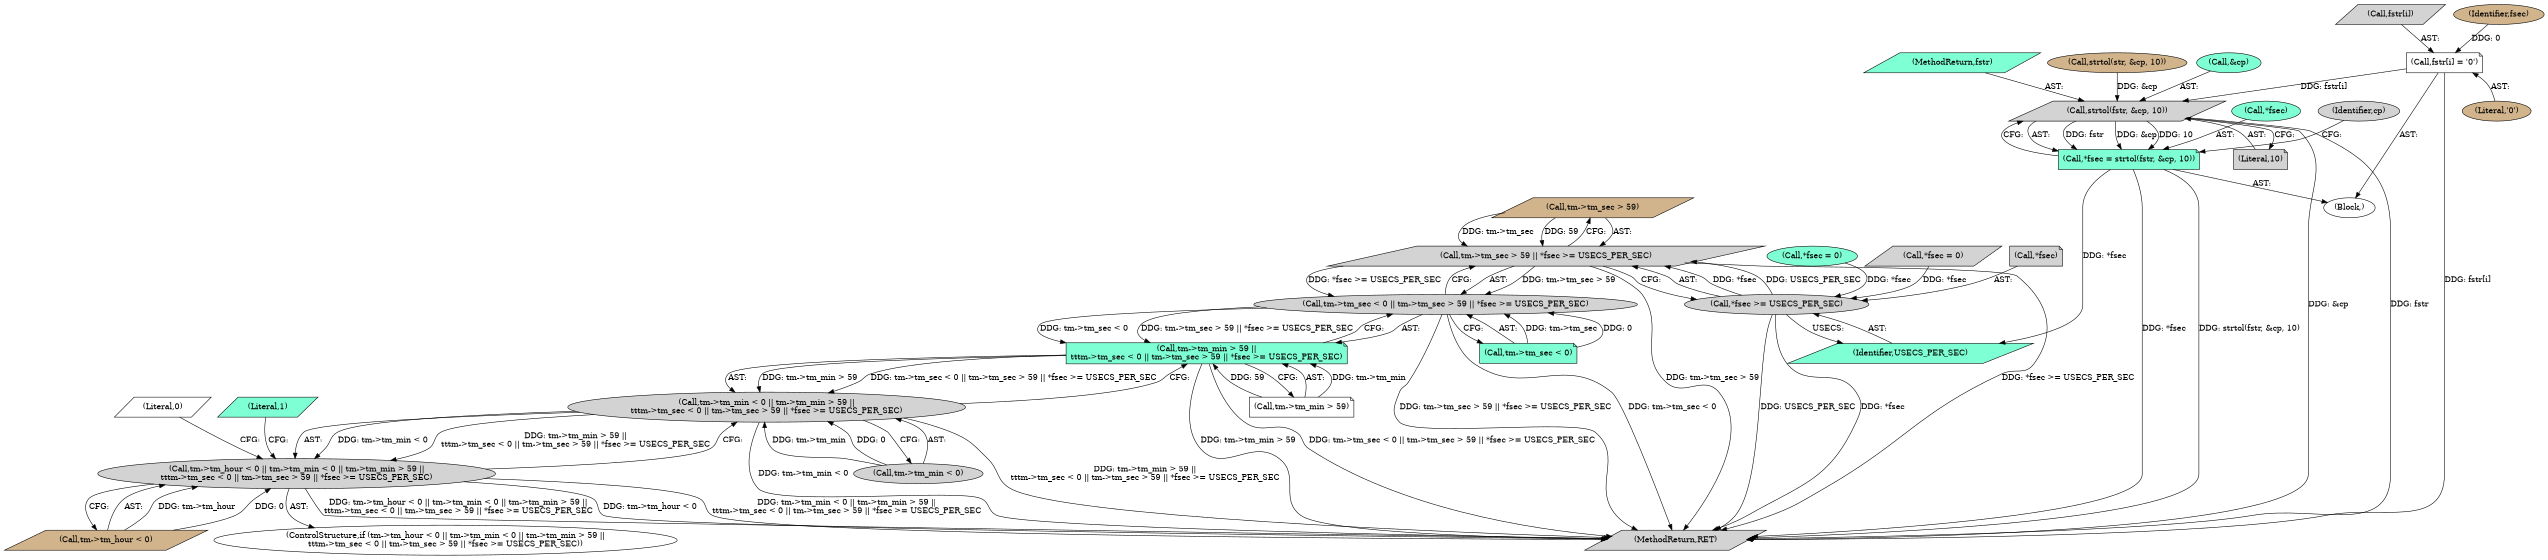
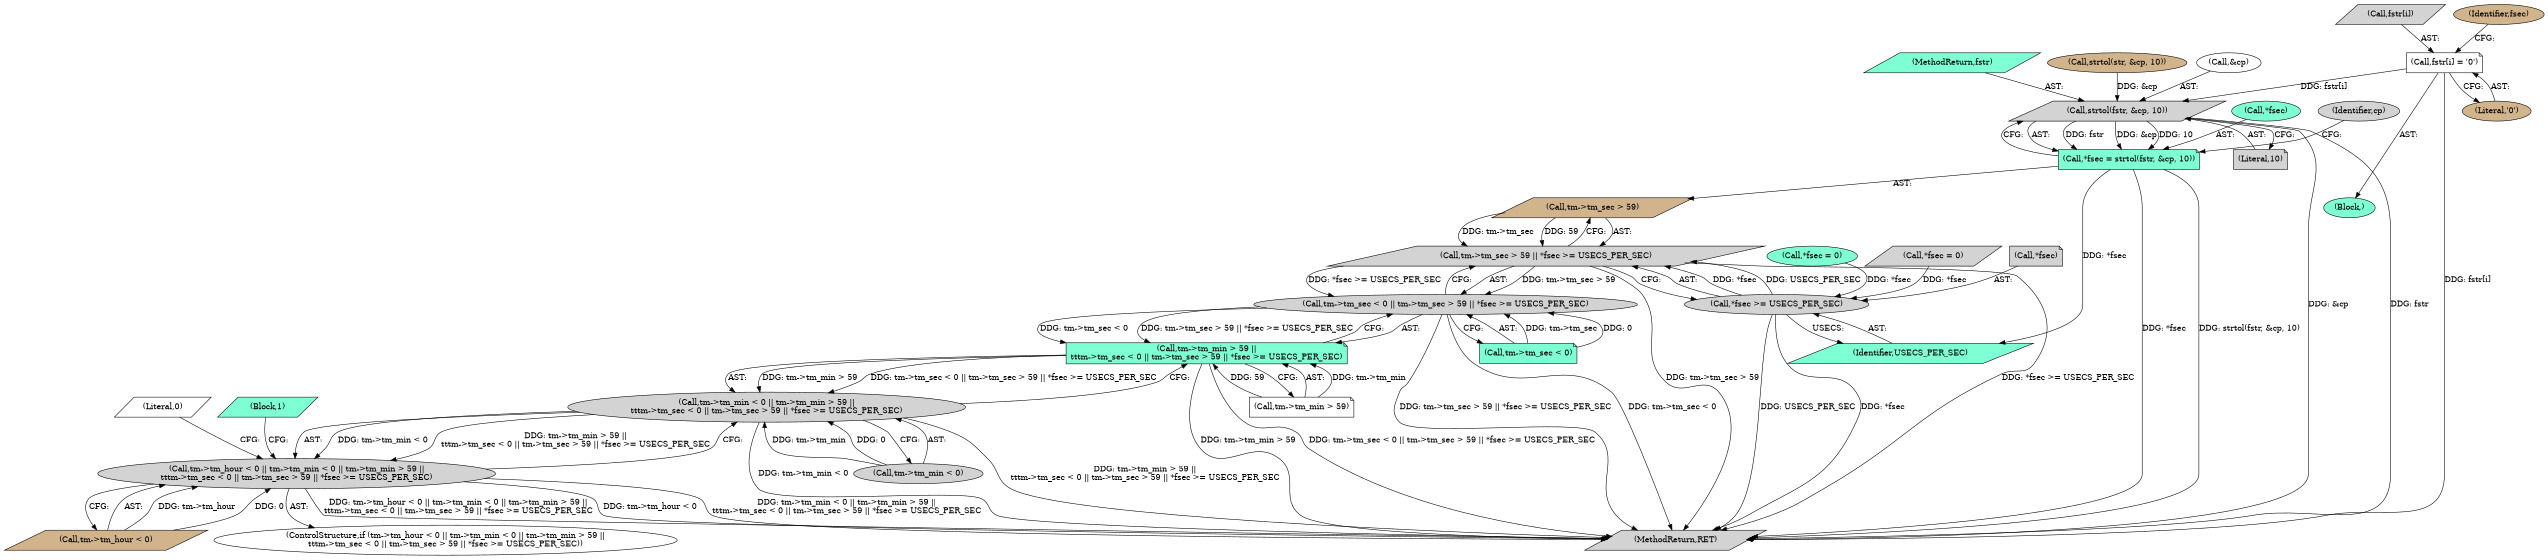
(2486, 39) -> (2486, 39)
(2229, 63) -> (2229, 63)
none -> (2460, 88)
(2248, 185) -> (1876, 182)
(2349, 208) -> (2349, 208)
(268, 407) -> (268, 407)
